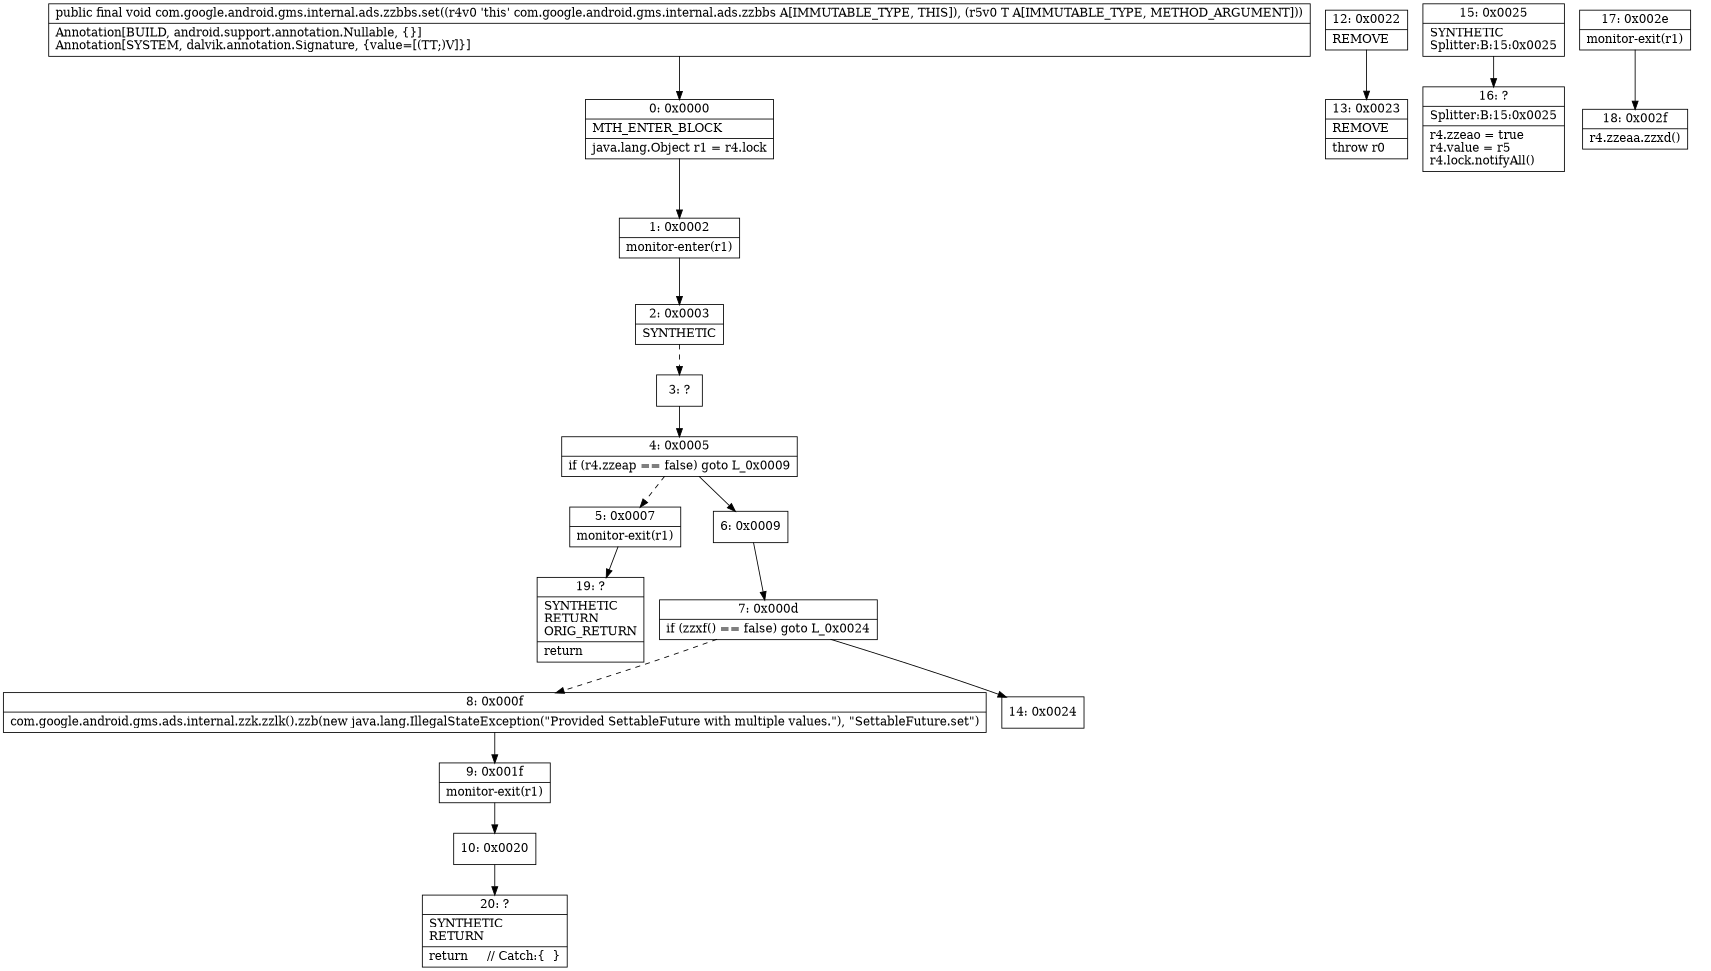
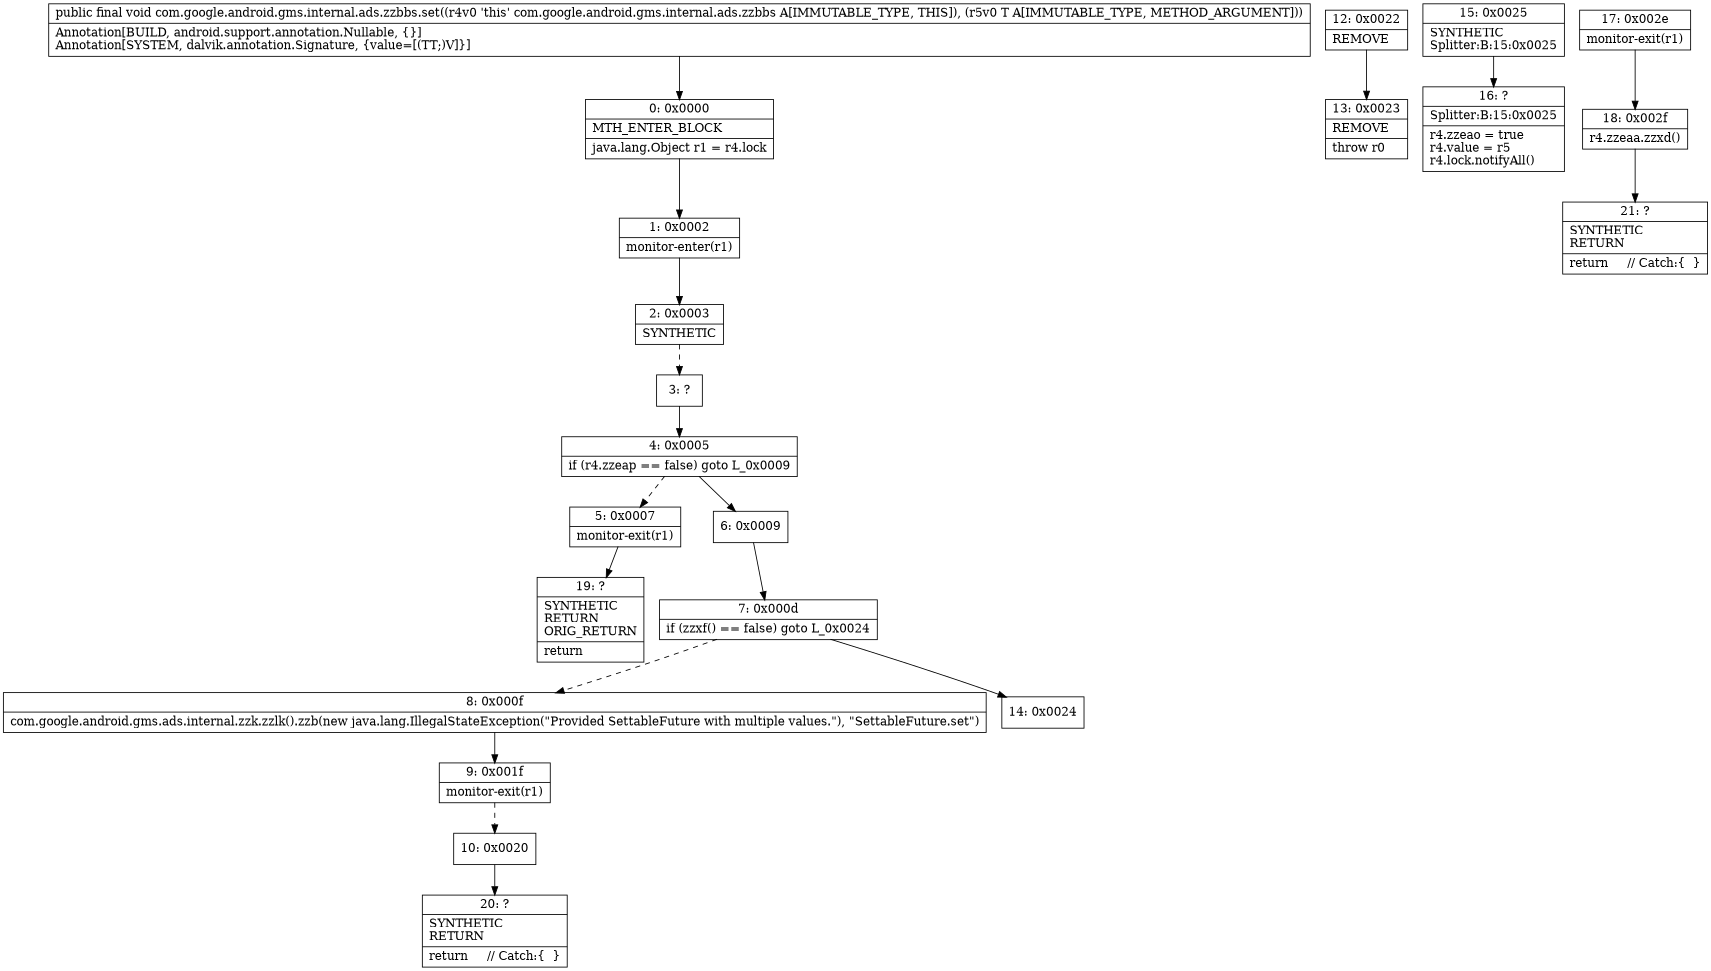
none -> (1635, 238)
(495, 814) -> (495, 814)
